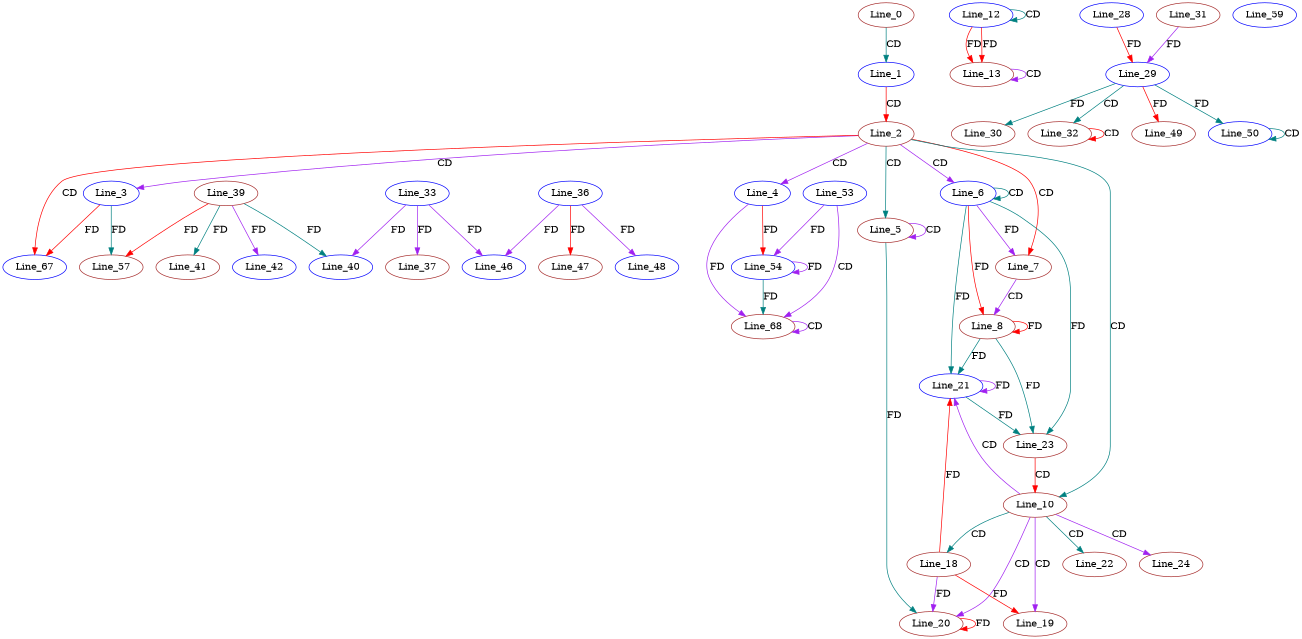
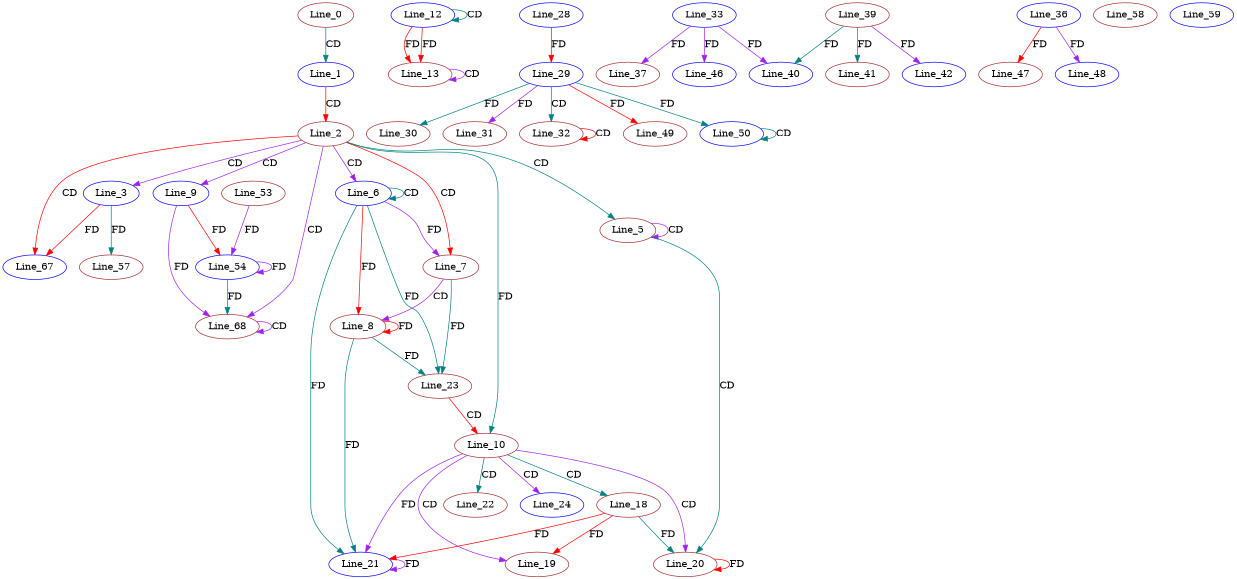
none -> (1125, 15)
(1165, 42) -> (516, 102)
(762, 193) -> (181, 193)
(835, 193) -> (253, 193)
(169, 227) -> none
(535, 228) -> none
(833, 269) -> (303, 239)
(1118, 327) -> (506, 297)
(990, 414) -> (449, 323)
(894, 416) -> (727, 386)
(989, 446) -> (408, 505)
(1171, 564) -> (552, 505)
(935, 591) -> (654, 533)
